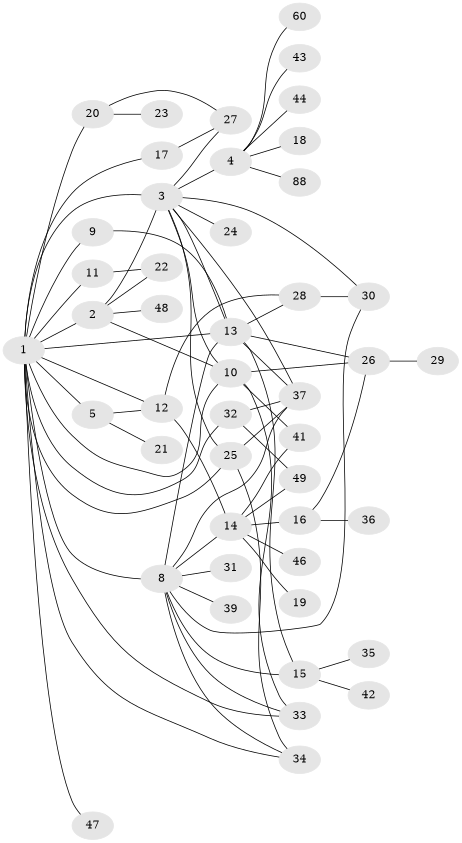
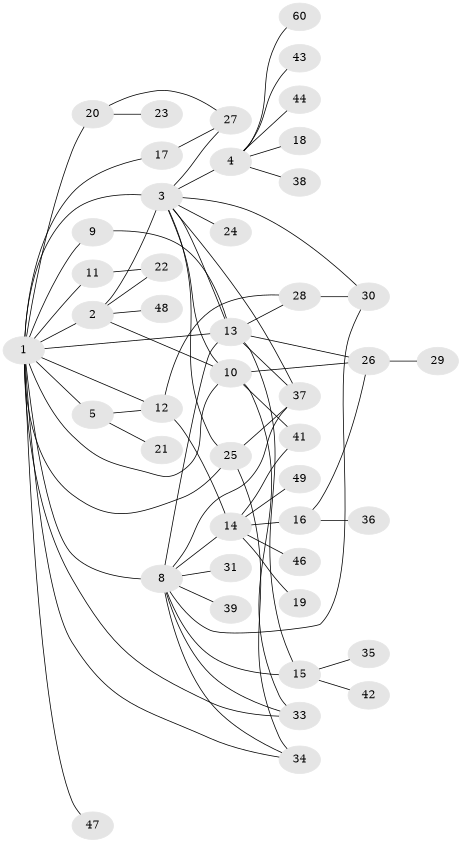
(300, 182) -> (300, 182)
(231, 415) -> none
